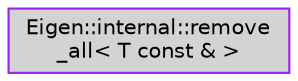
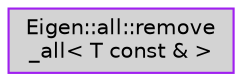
(149, 41) -> (121, 41)
